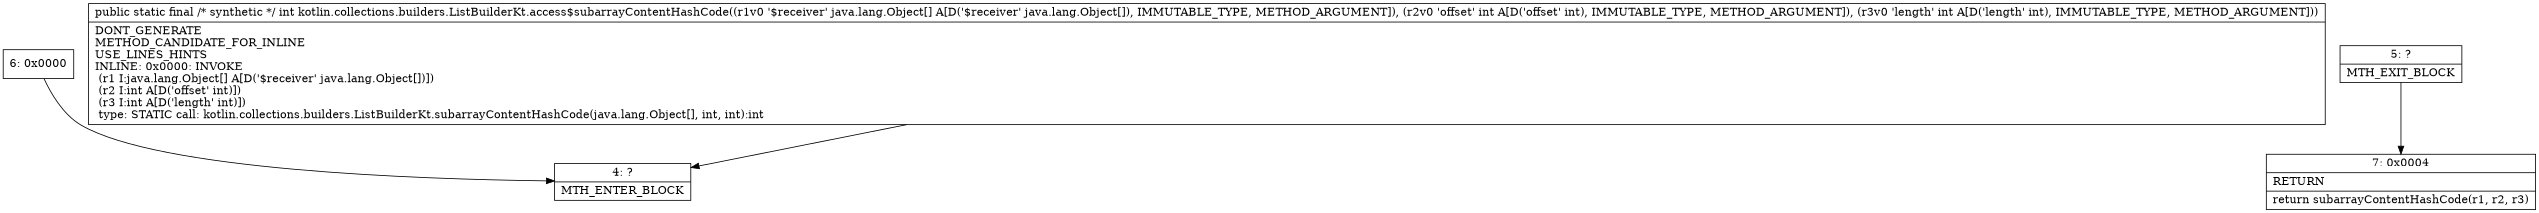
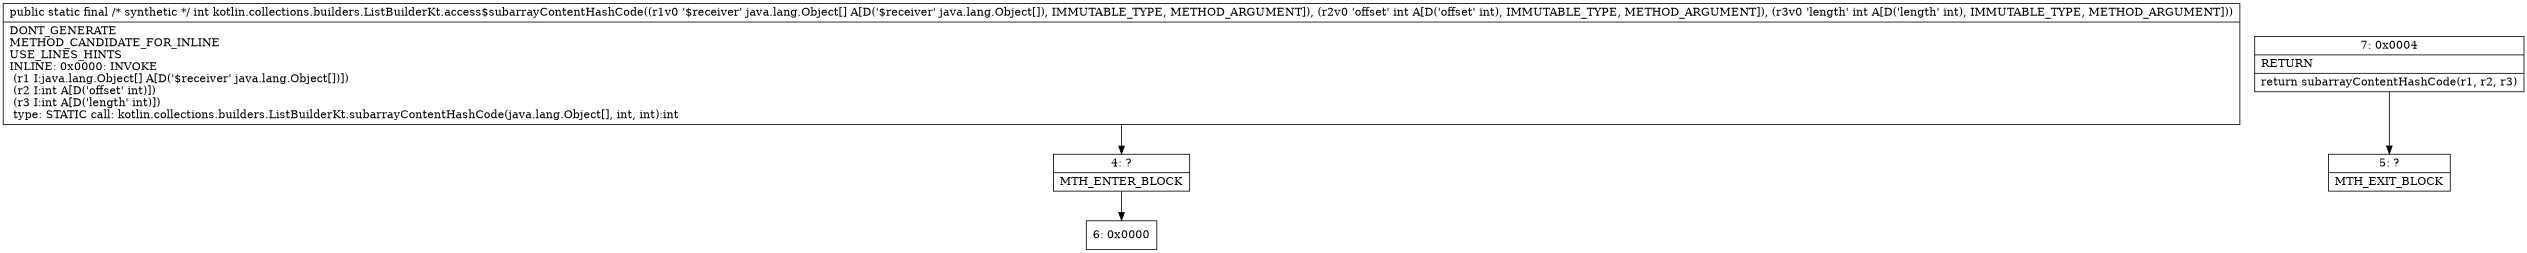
(2401, 114) -> (2389, 119)
(281, 168) -> (1122, 202)
